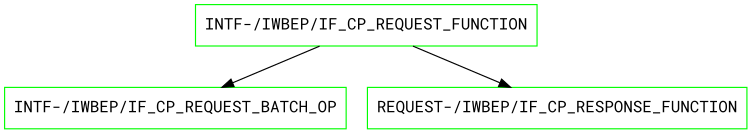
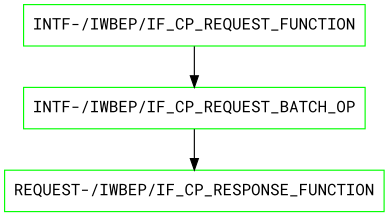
(456, 64) -> (194, 144)
